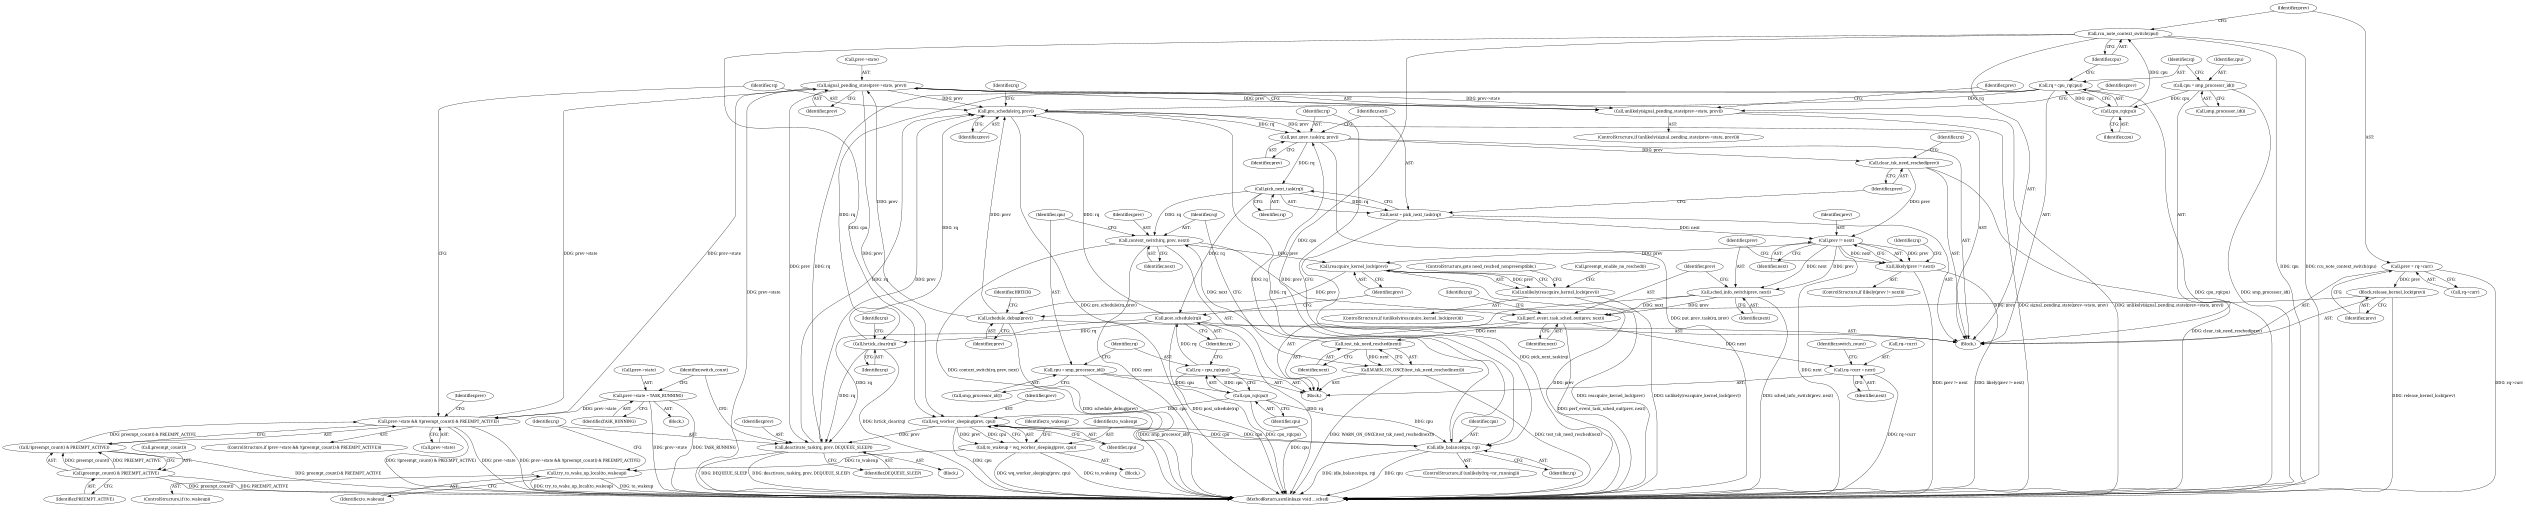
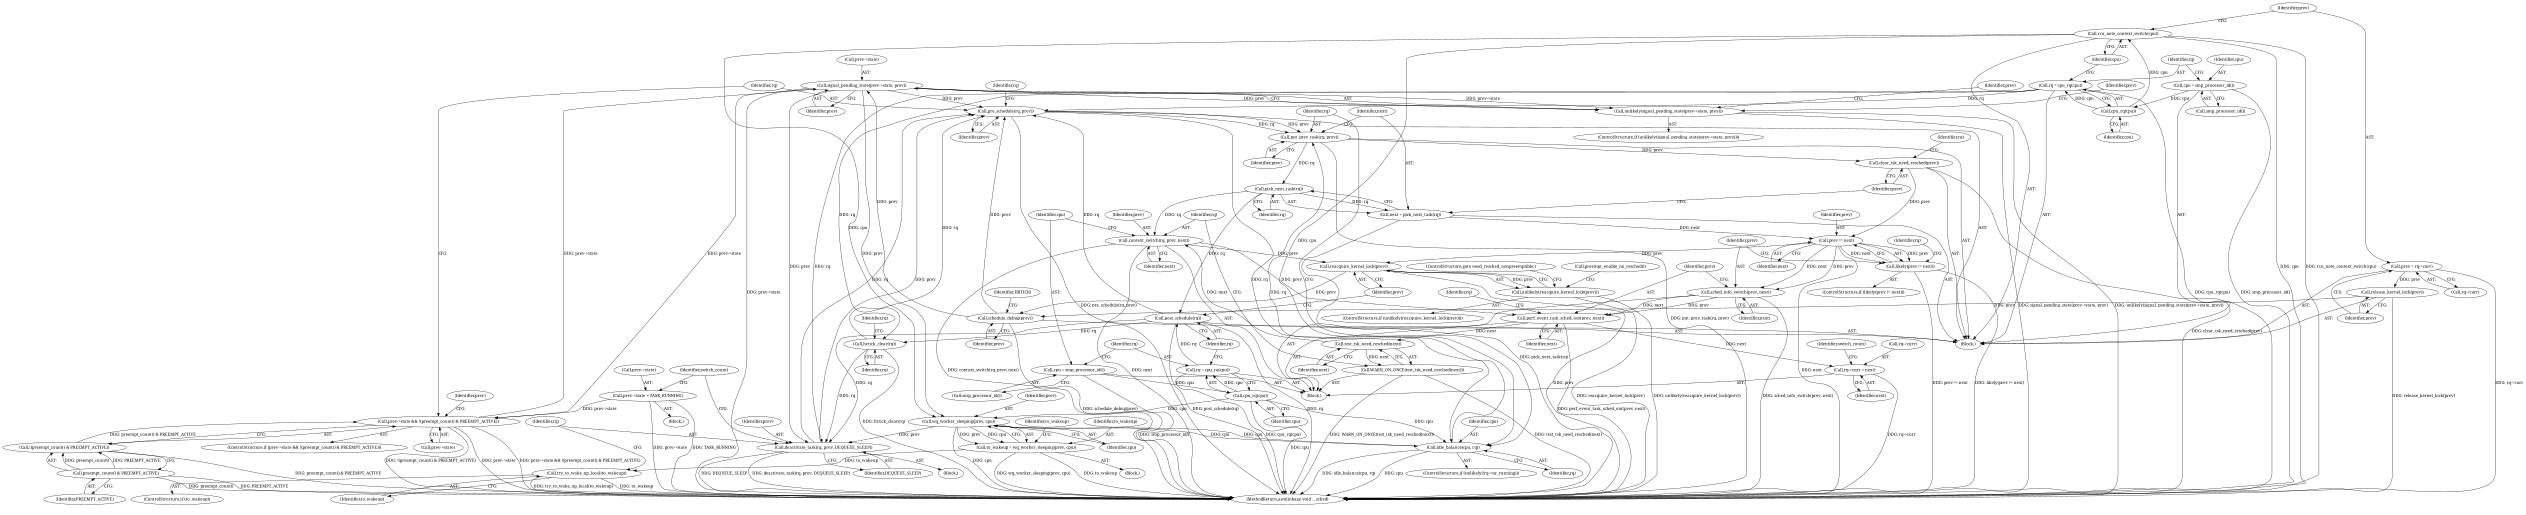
(2392, 292) -> (2392, 292)
(609, 422) -> none
(164, 448) -> none
